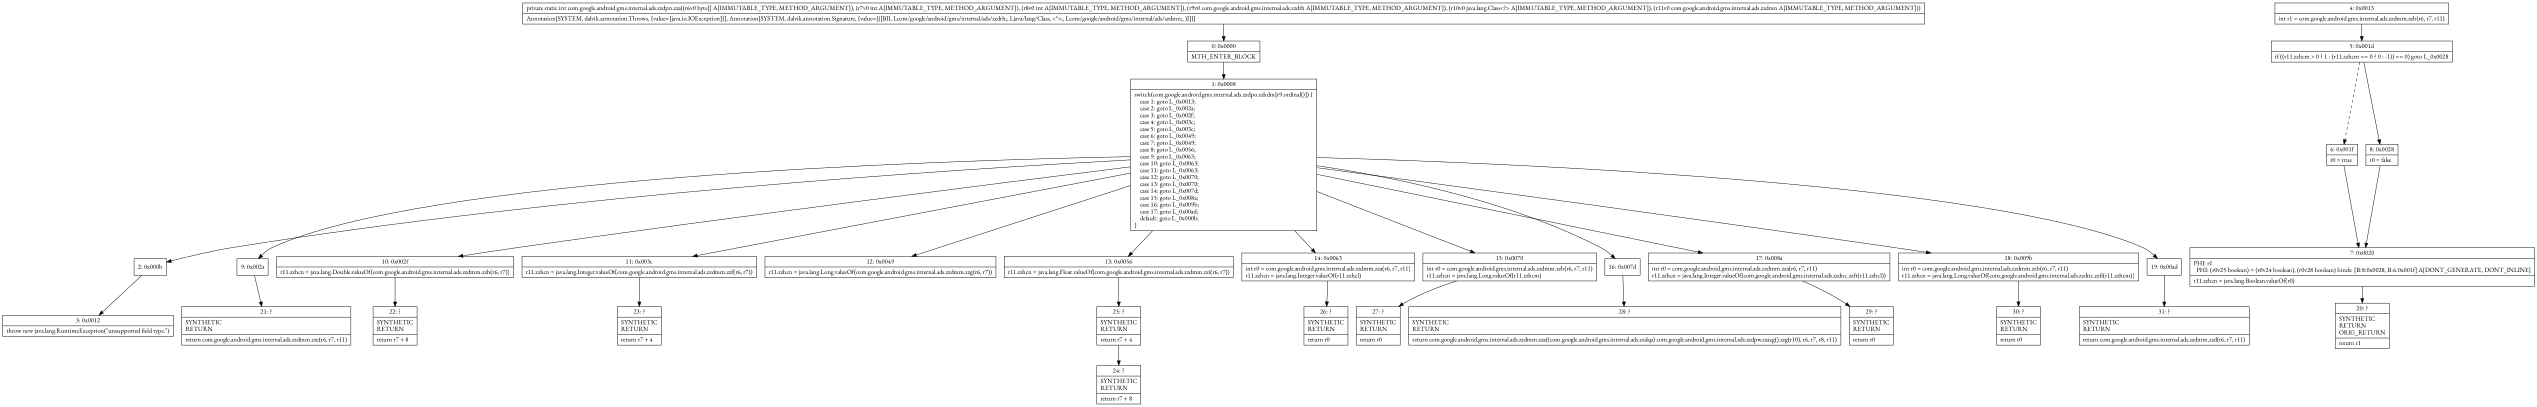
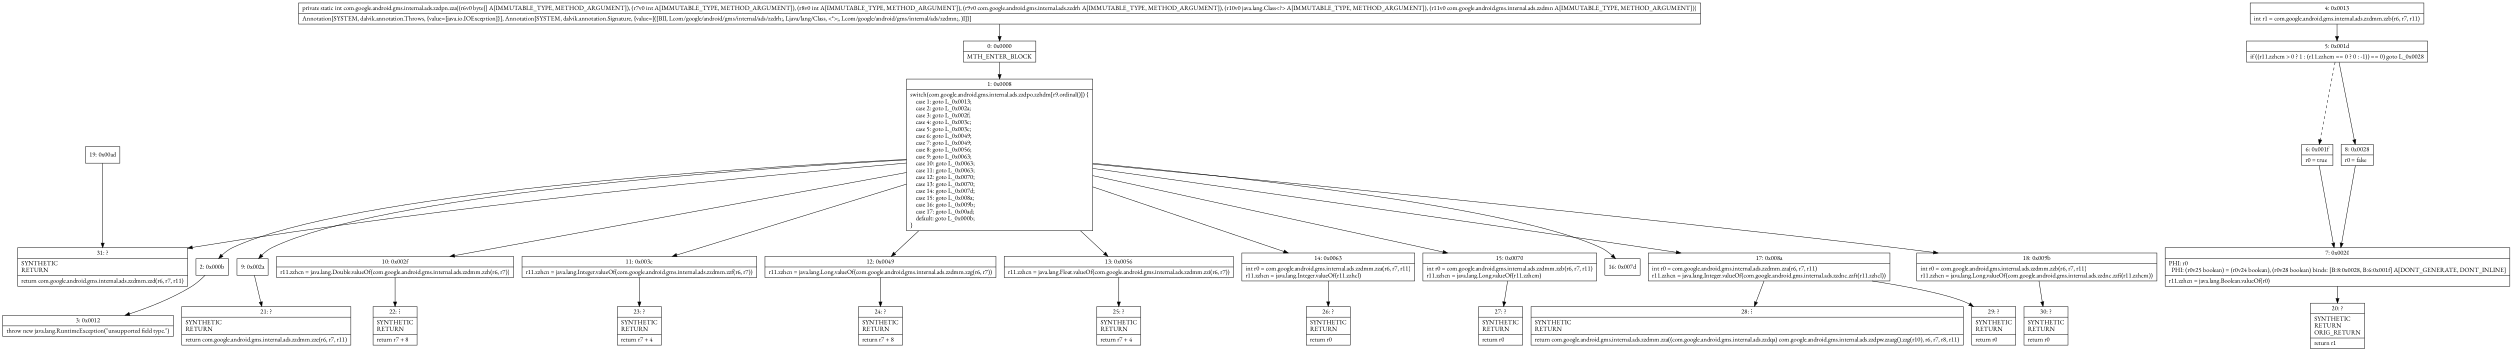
(1740, 180) -> (549, 199)
(1623, 289) -> (1760, 292)
(1119, 353) -> (880, 290)
